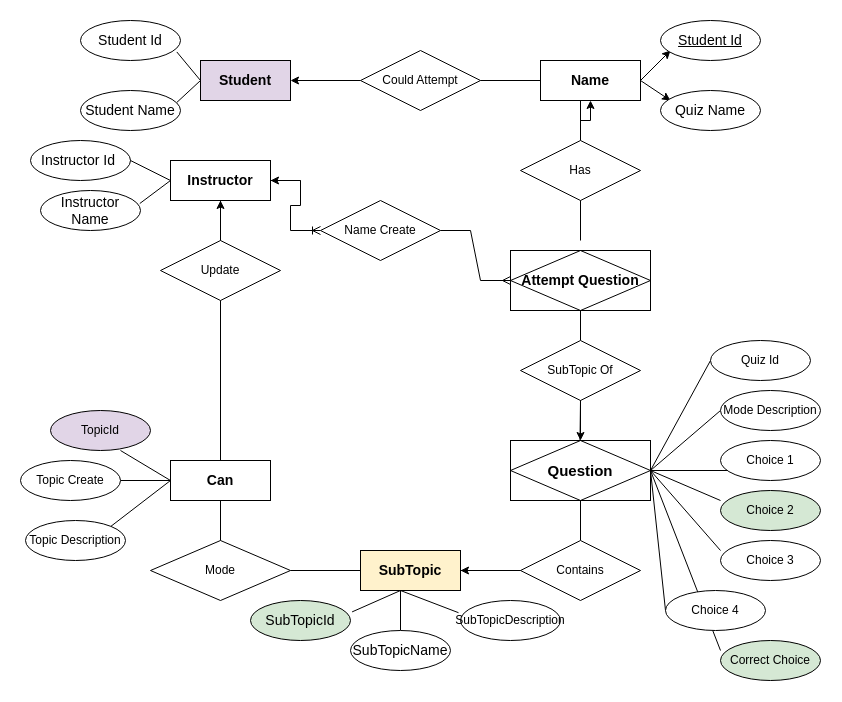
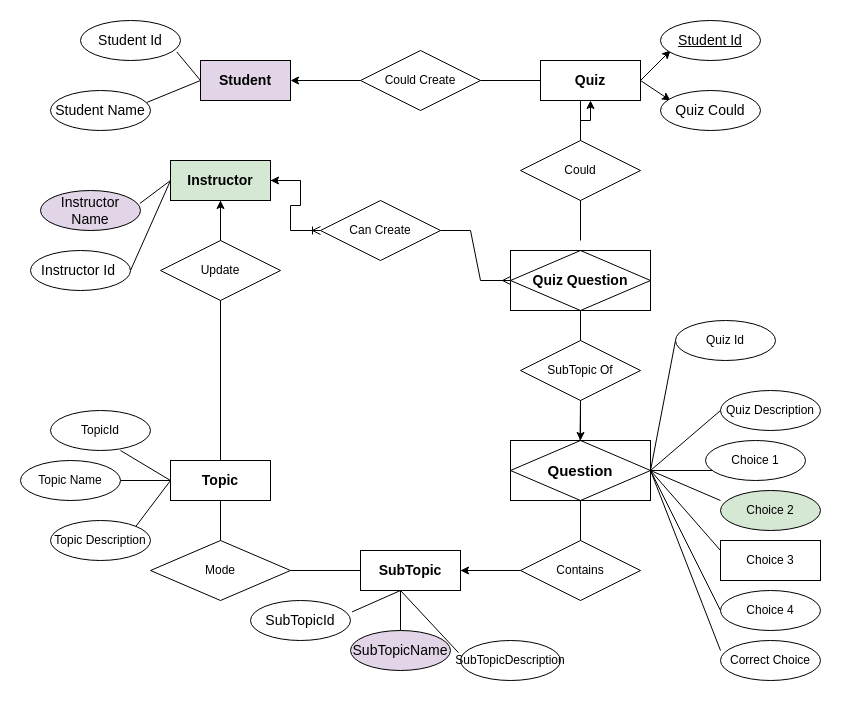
(421, 81) -> (421, 81)
(591, 81) -> (591, 81)
(131, 111) -> (101, 111)
(711, 111) -> (711, 111)
(81, 161) -> (81, 271)
(581, 171) -> (581, 171)
(221, 181) -> (221, 181)
(91, 211) -> (91, 211)
(381, 231) -> (381, 231)
(581, 281) -> (581, 281)
(761, 361) -> (726, 341)
(771, 411) -> (771, 411)
(101, 431) -> (101, 431)
(771, 461) -> (756, 461)
(71, 481) -> (71, 481)
(221, 481) -> (221, 481)
(76, 541) -> (101, 541)
(771, 561) -> (771, 561)
(411, 571) -> (411, 571)
(716, 611) -> (771, 611)
(301, 621) -> (301, 621)
(511, 621) -> (511, 661)
(401, 651) -> (401, 651)
(771, 661) -> (771, 661)
